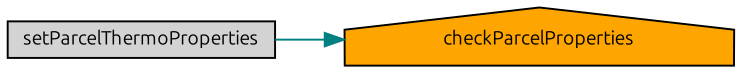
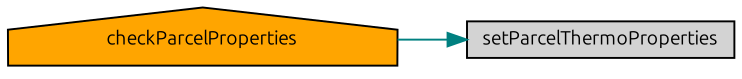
(300, 40) -> (422, 40)
